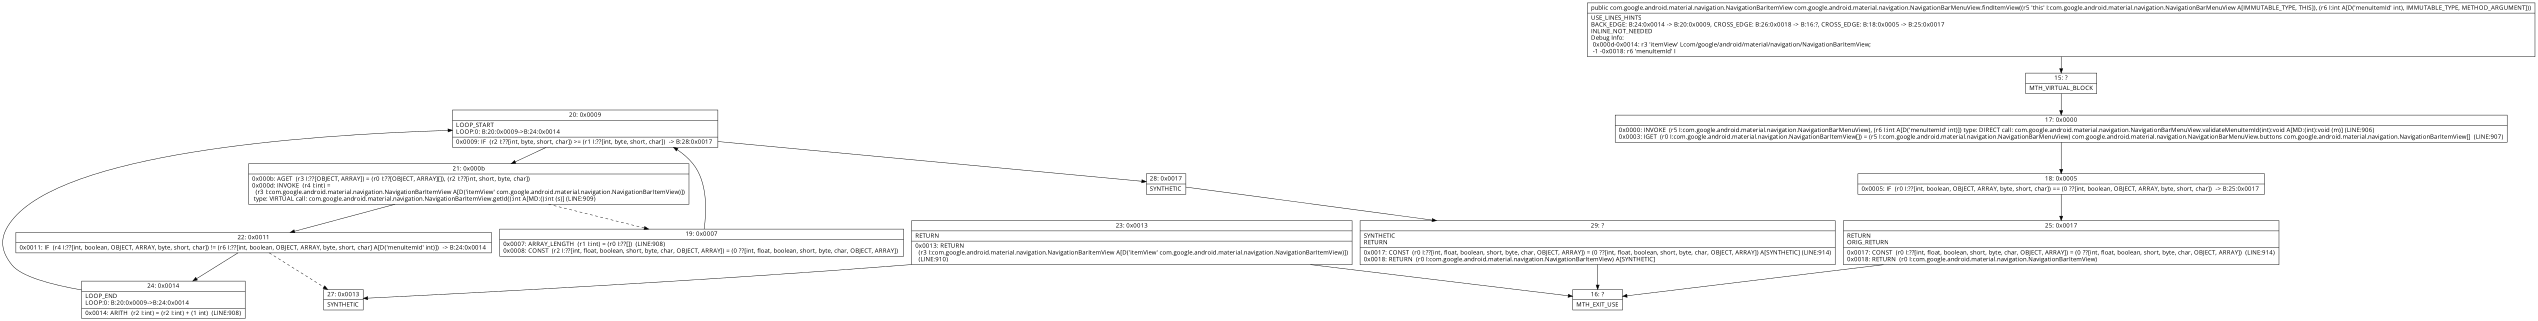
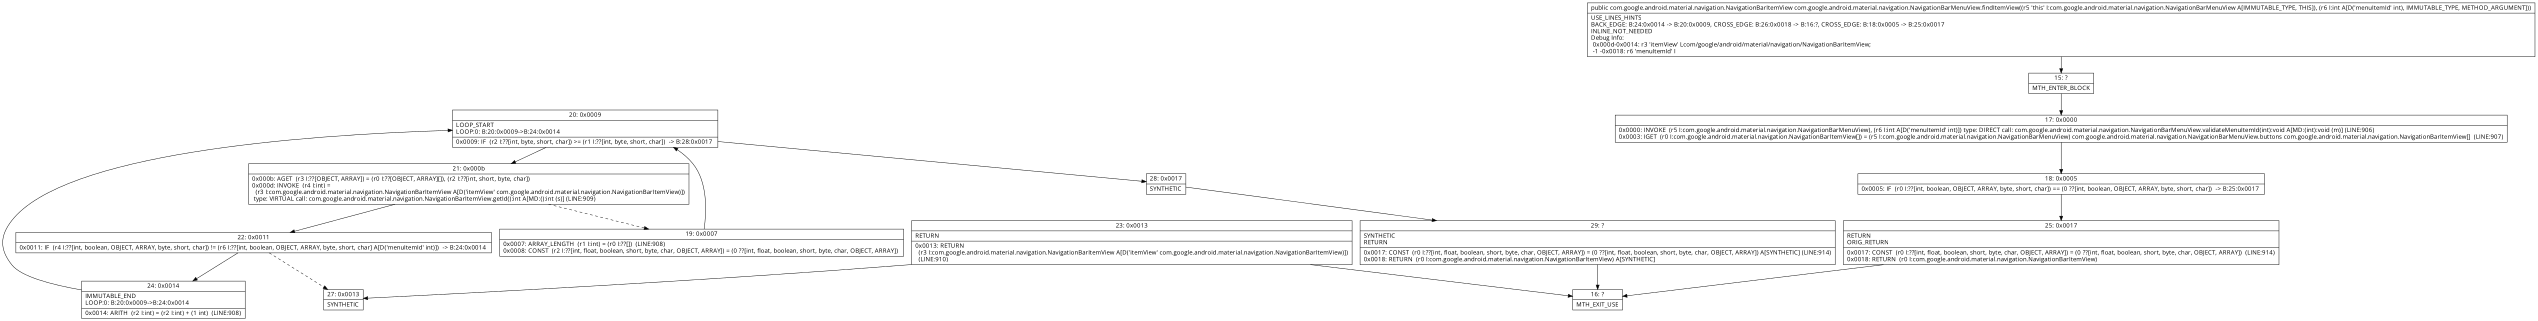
(2061, 88) -> (2061, 88)
(101, 296) -> (111, 296)
